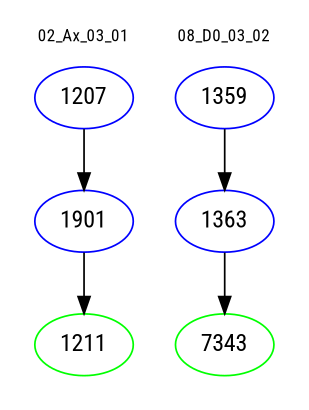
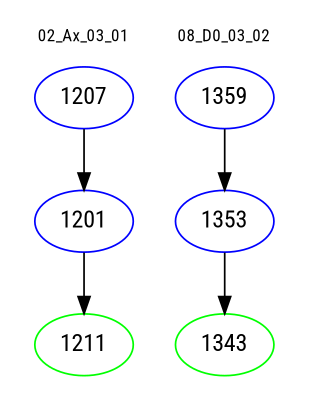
(84, 221) -> (84, 221)
(225, 221) -> (225, 221)
(225, 345) -> (225, 345)
